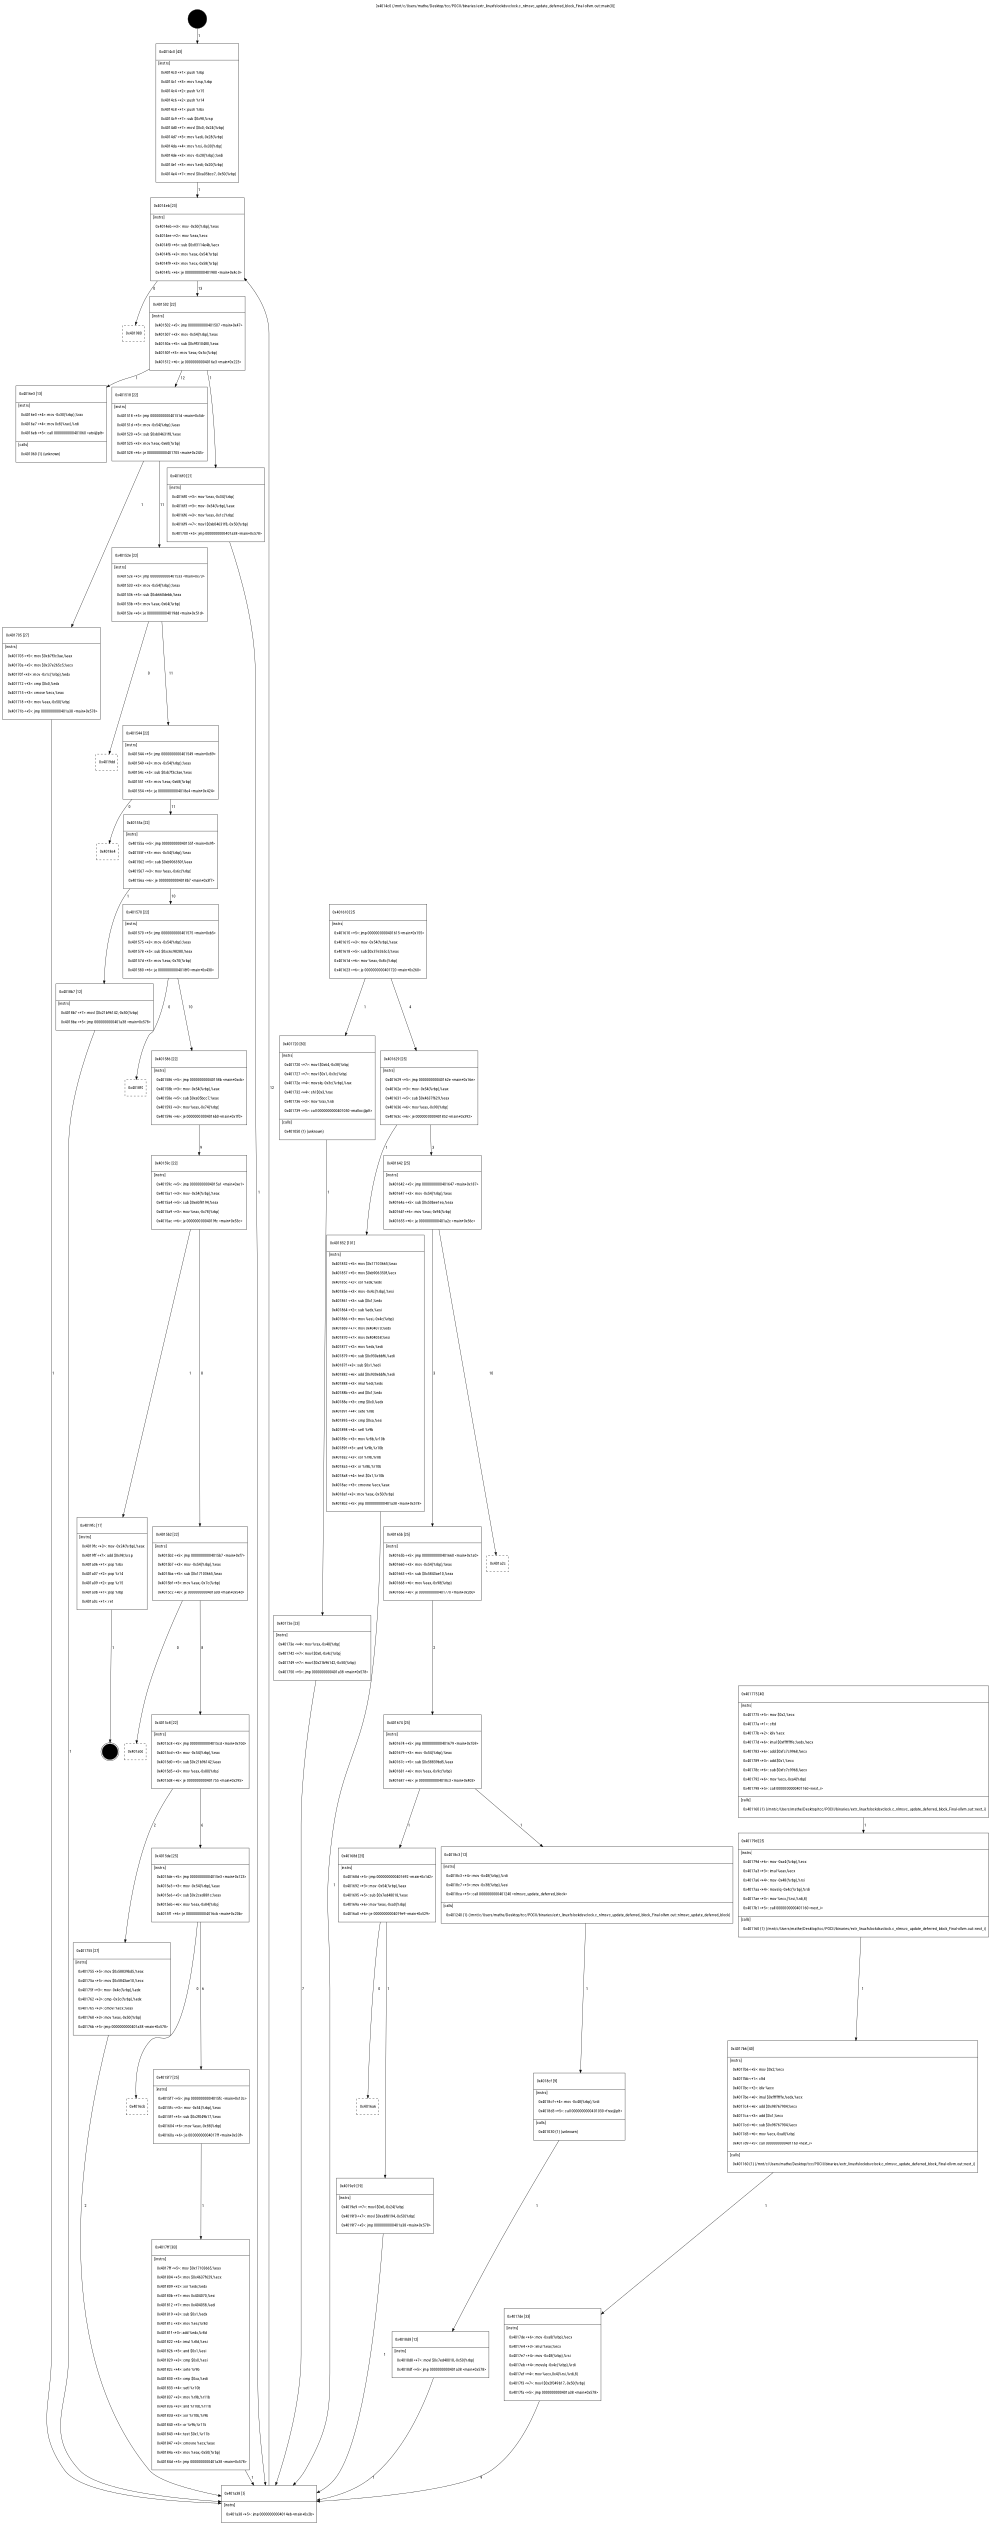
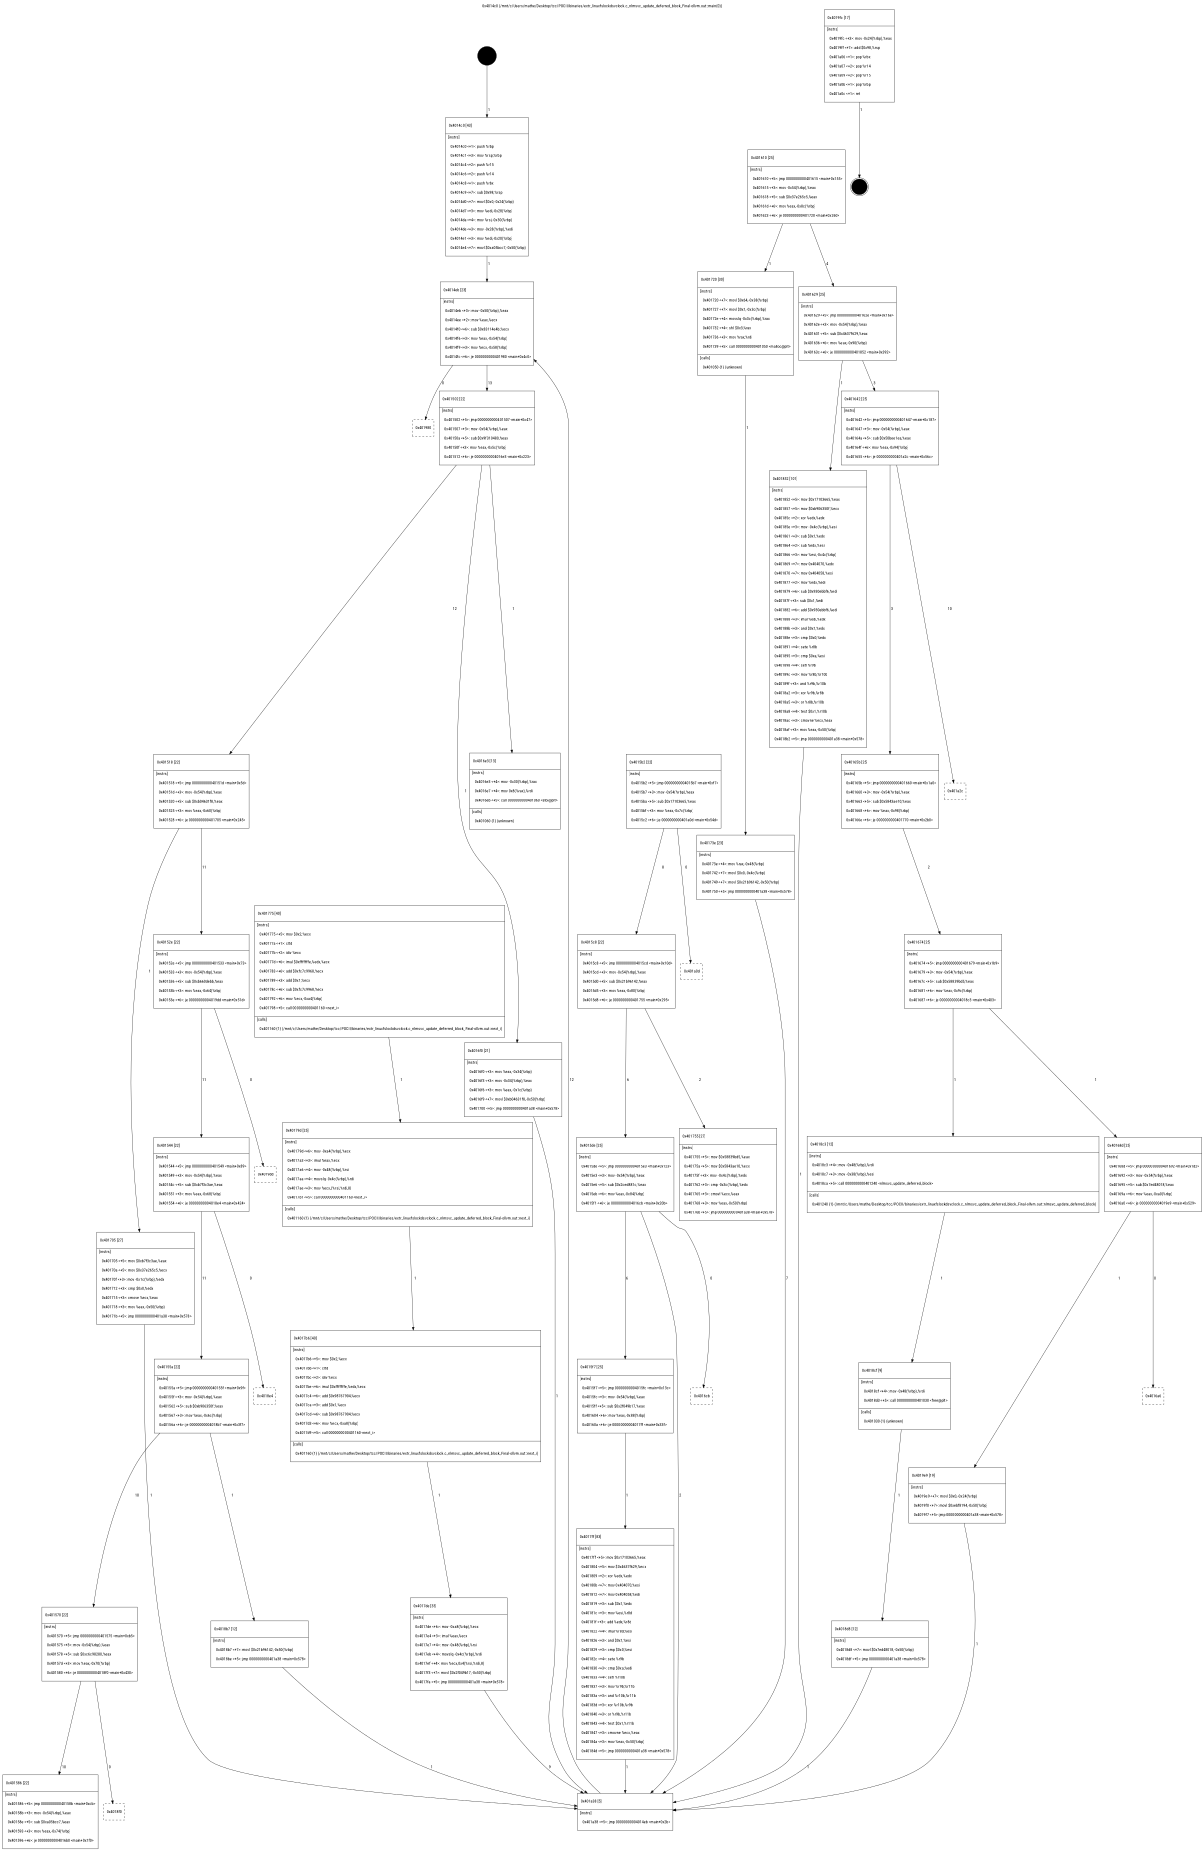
(199, 1192) -> none
(84, 2296) -> (678, 1503)
